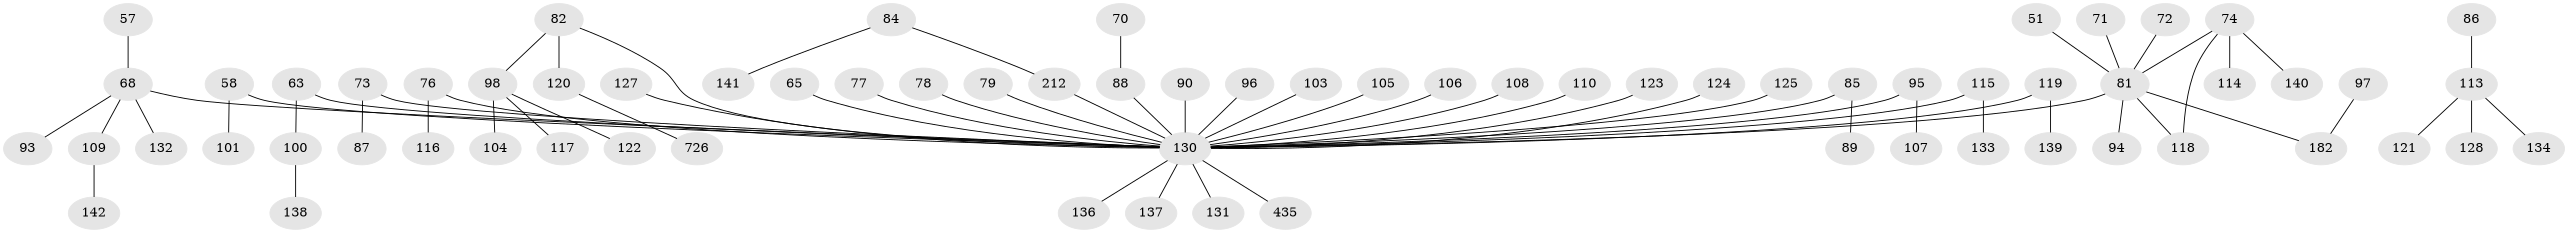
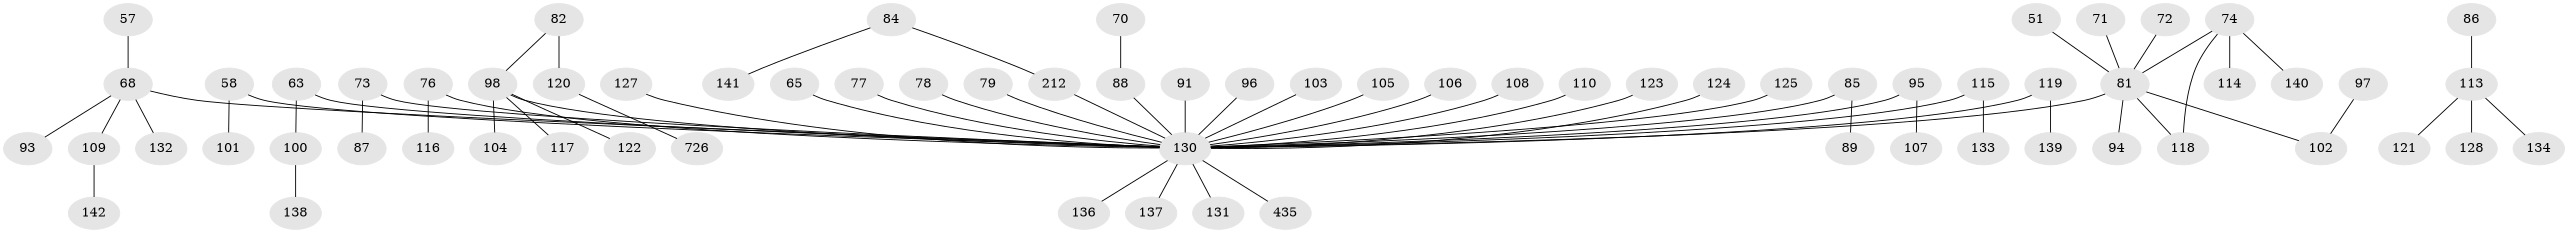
(1185, 84) -> (1185, 84)
(857, 132) -> (834, 134)
(2321, 149) -> (2321, 149)
